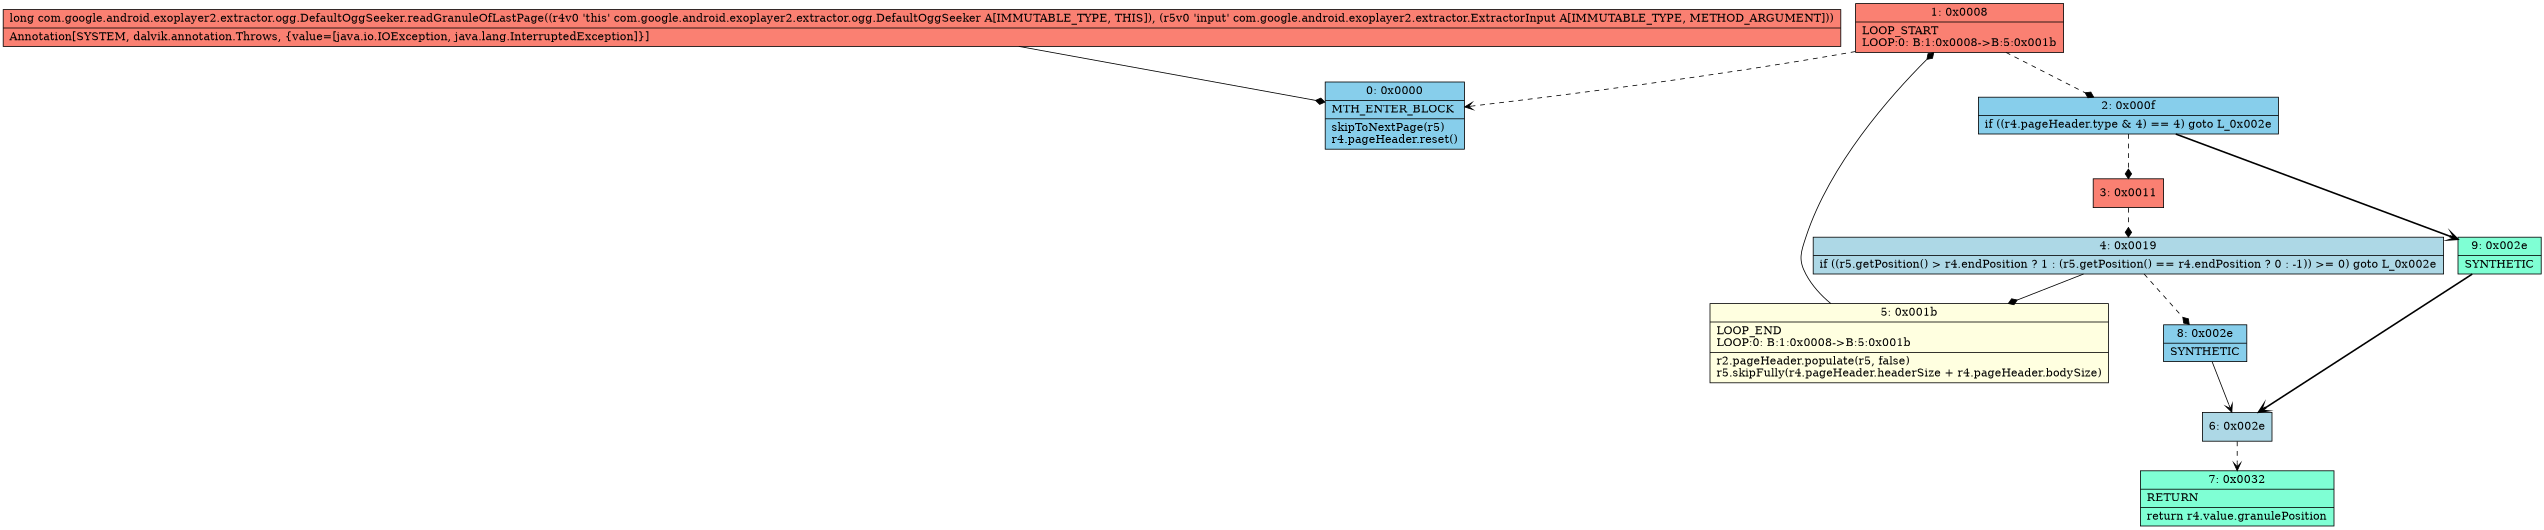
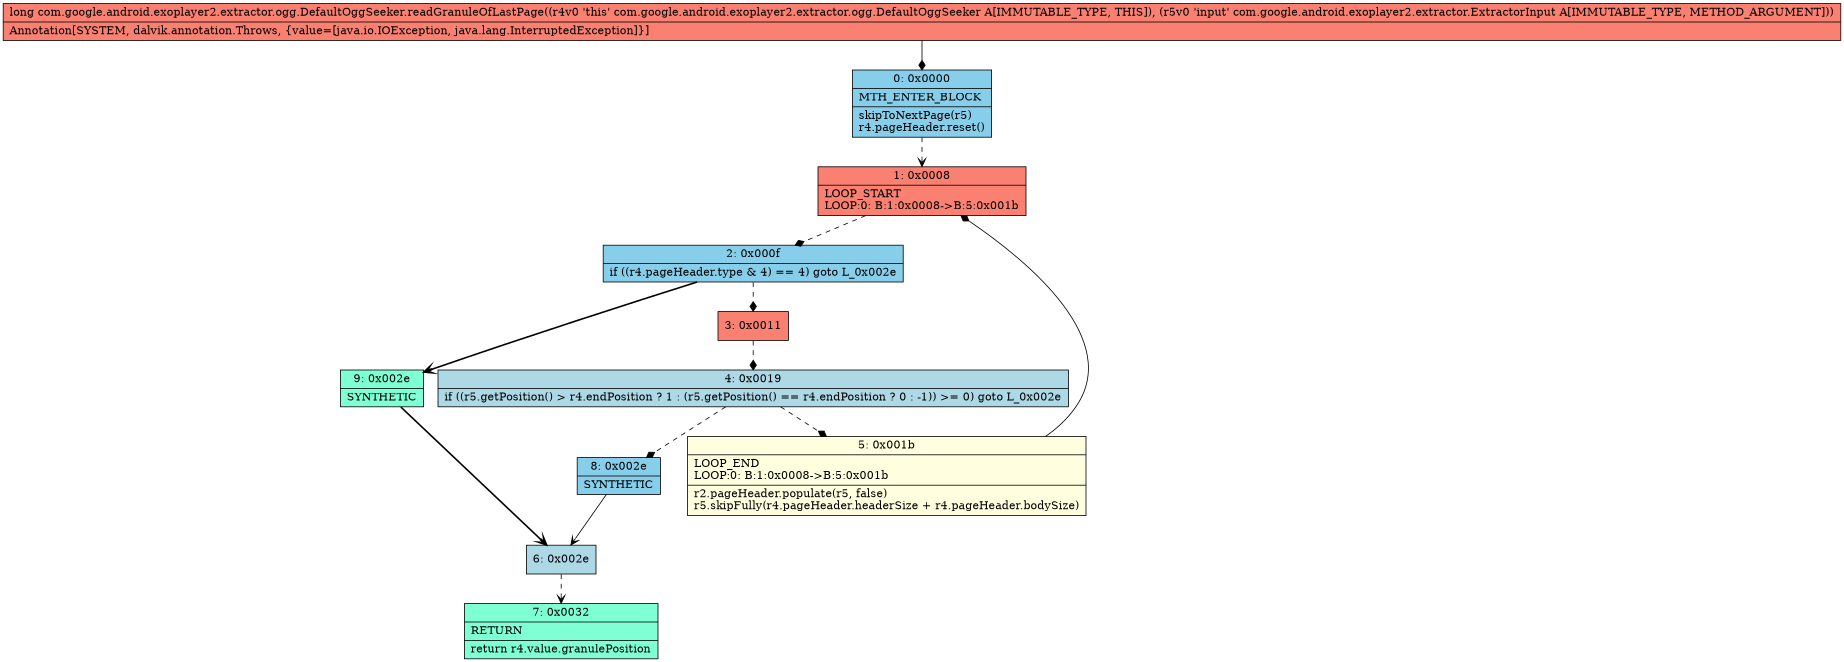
(1664, 81) -> (922, 148)
(2050, 287) -> (799, 419)
